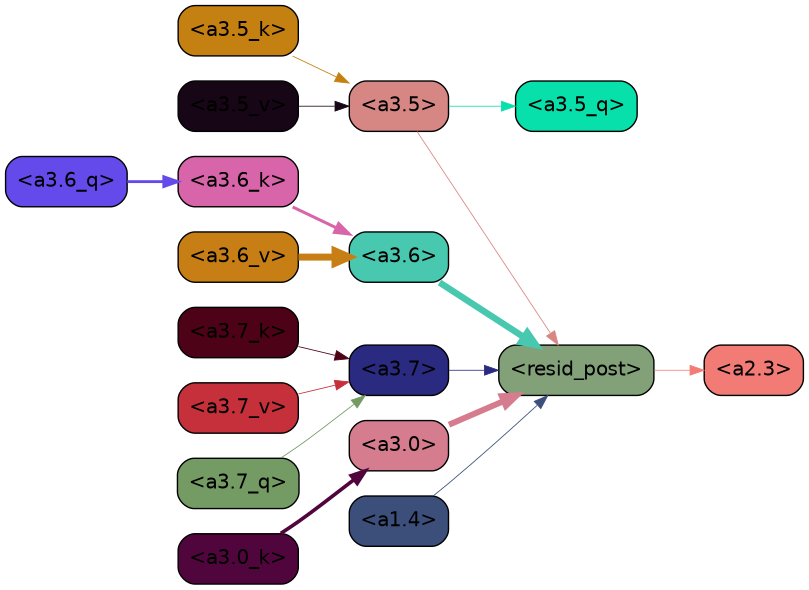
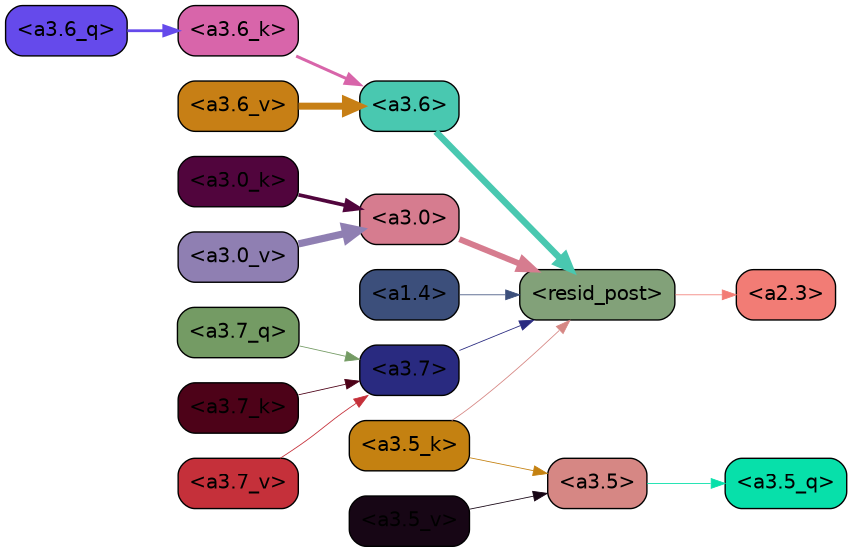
(484, 232) -> (507, 377)
none -> (238, 257)
